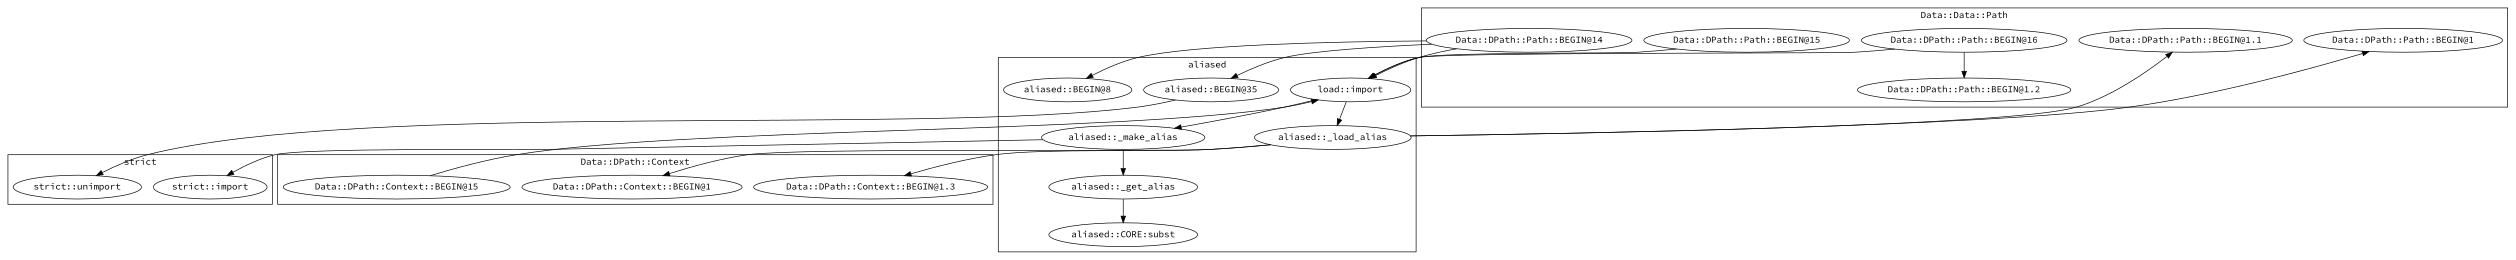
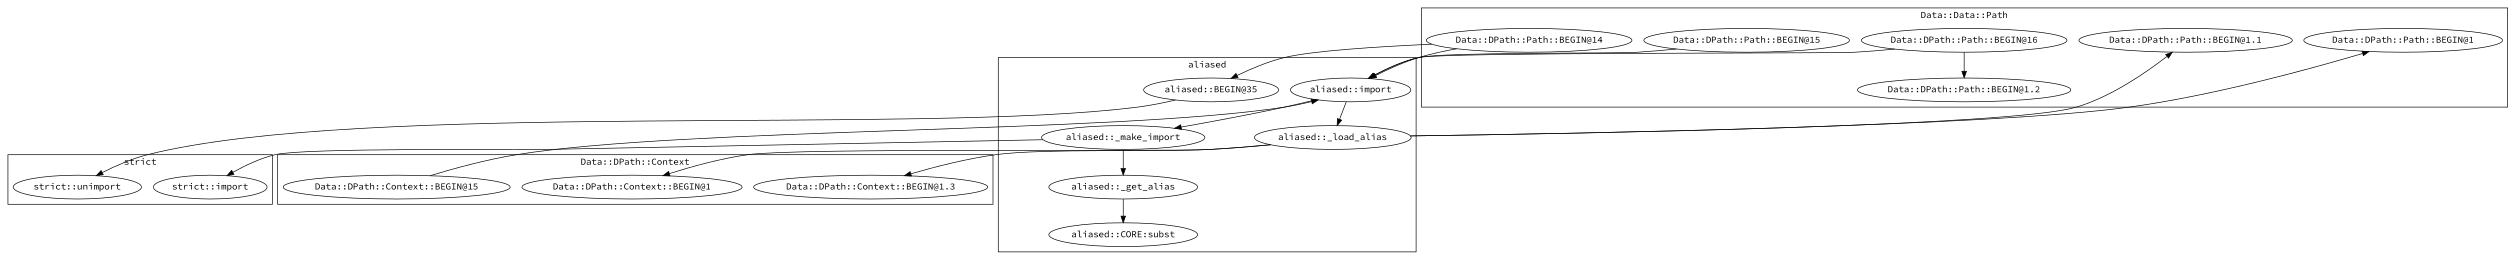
(1068, 90) -> none
(1351, 90) -> (1351, 90)
(1123, 138) -> (1123, 138)
